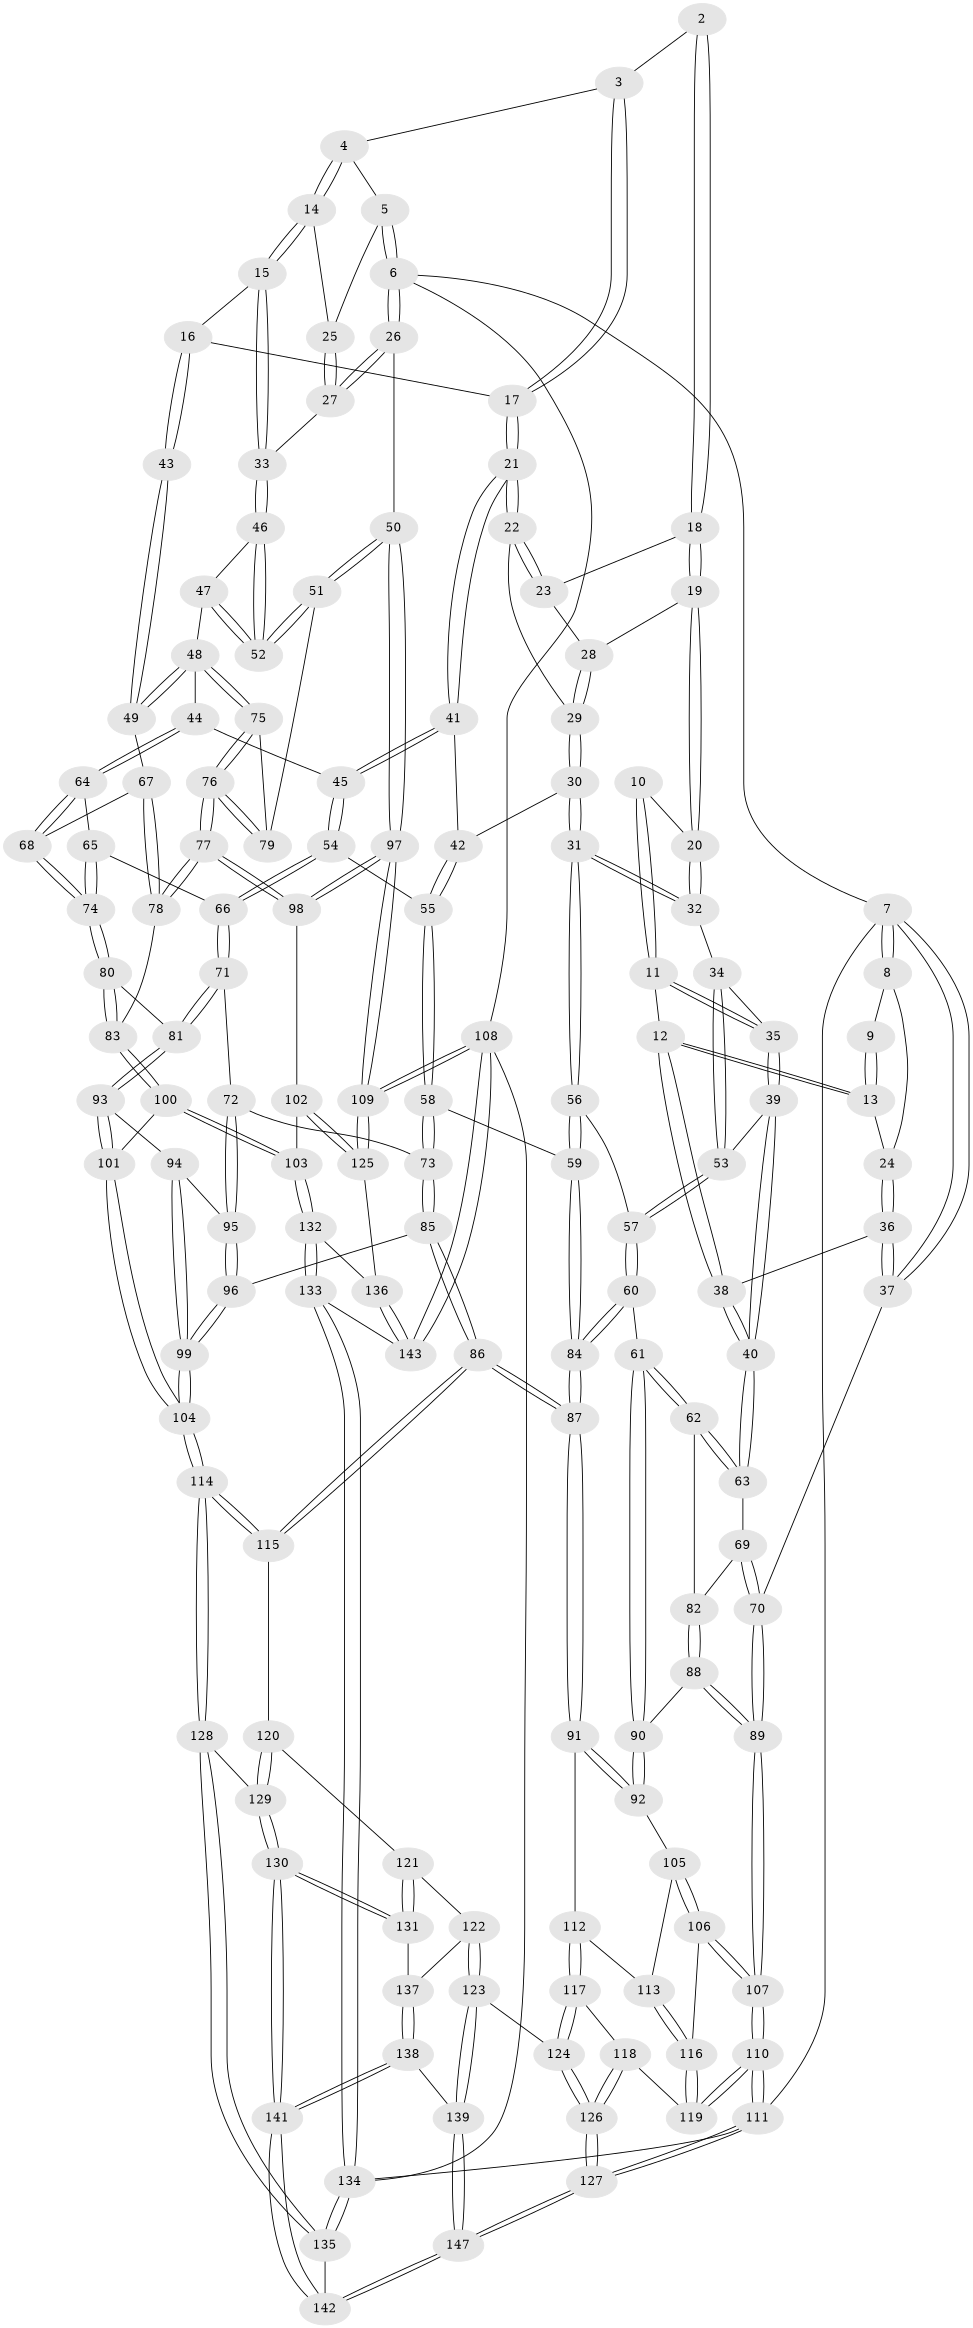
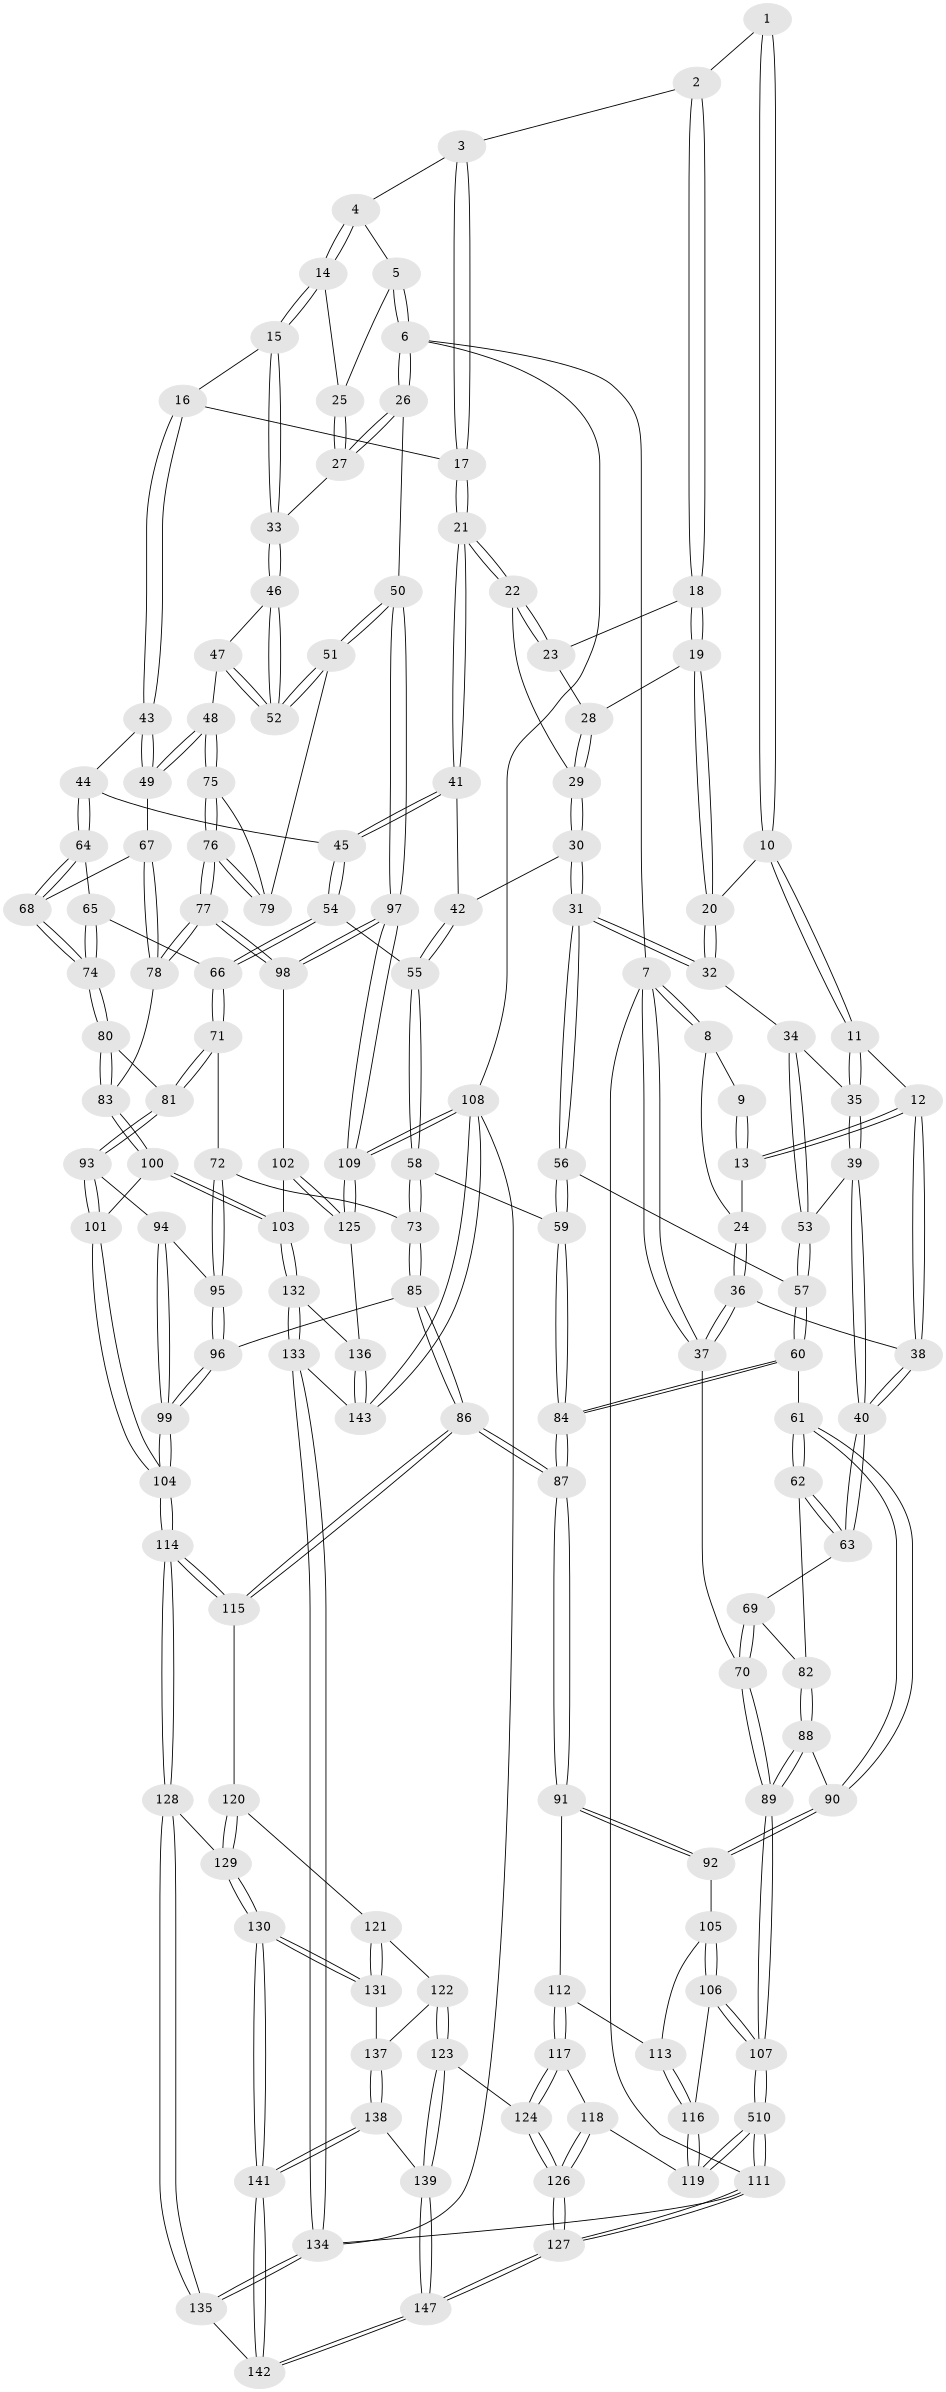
none -> (768, 19)
(195, 687) -> (116, 751)
(758, 2055) -> (760, 2118)
